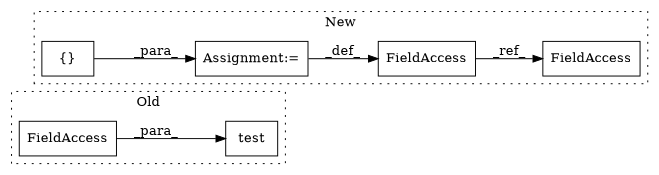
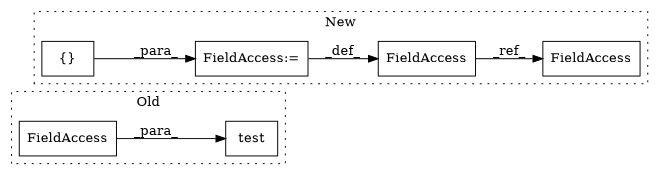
(252, 59) -> (252, 59)
